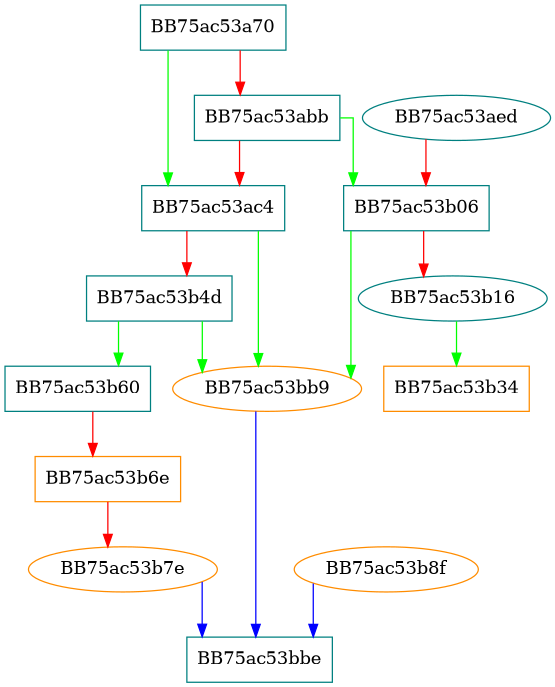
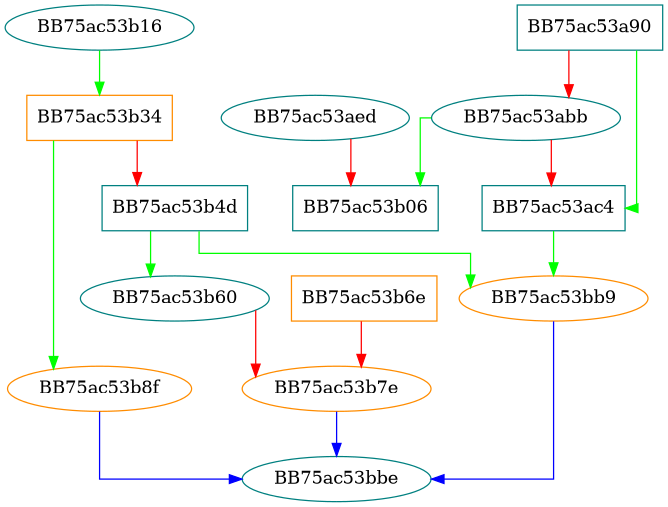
(213, 28) -> (590, 28)
(267, 118) -> (526, 118)
(187, 247) -> (137, 157)
none -> (54, 248)
(424, 248) -> none
(351, 298) -> none
(78, 389) -> (175, 298)
(93, 428) -> (256, 337)
(260, 660) -> (337, 479)
